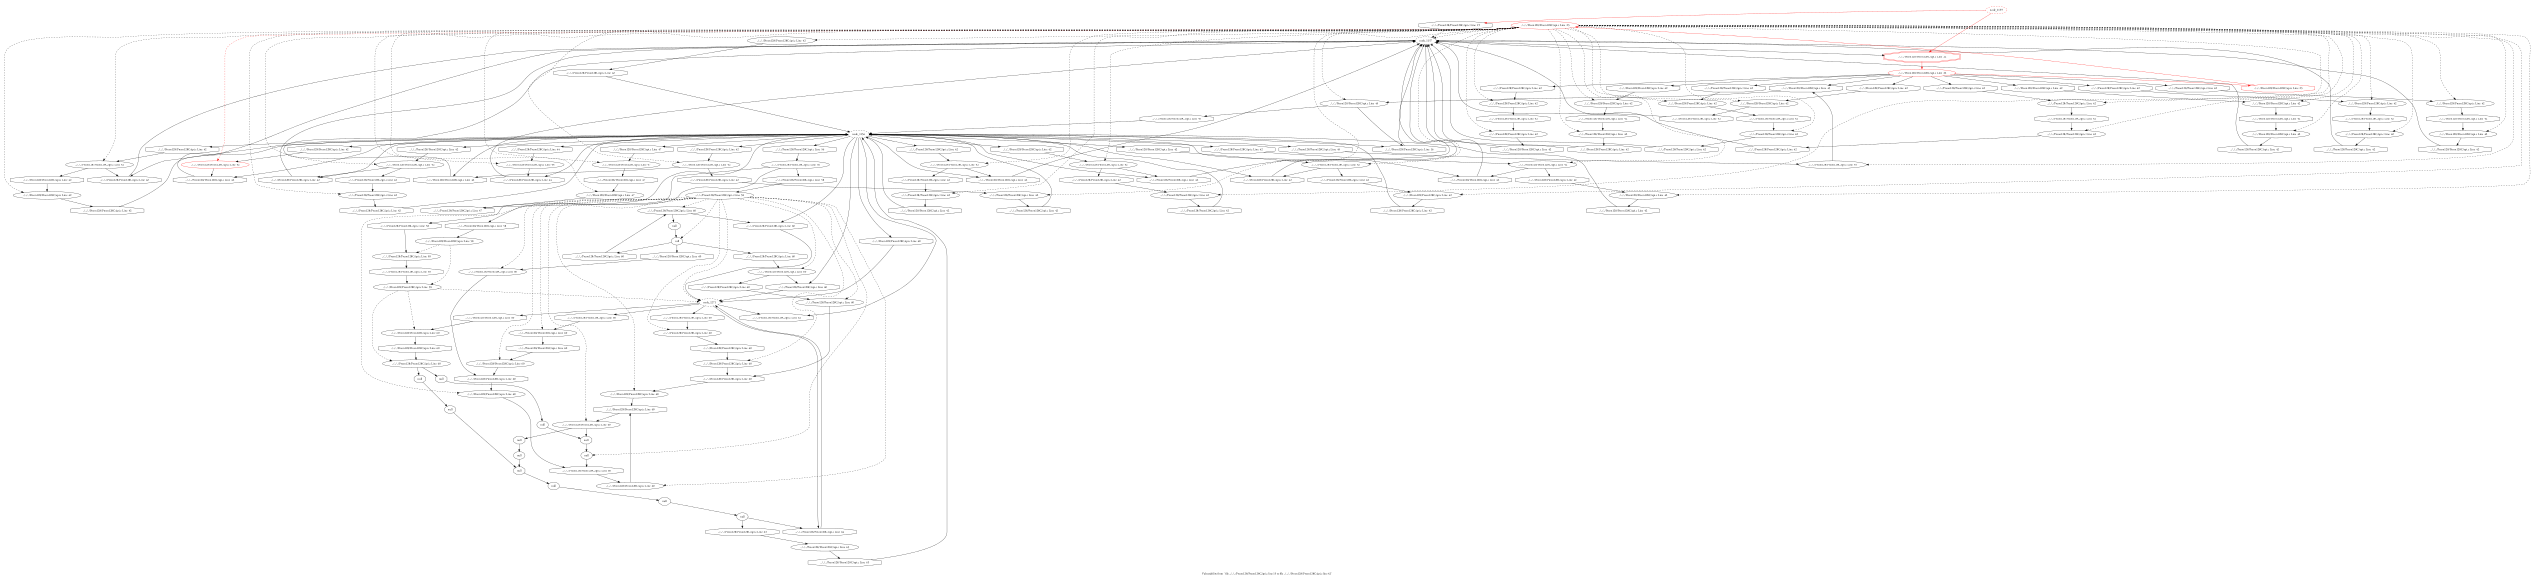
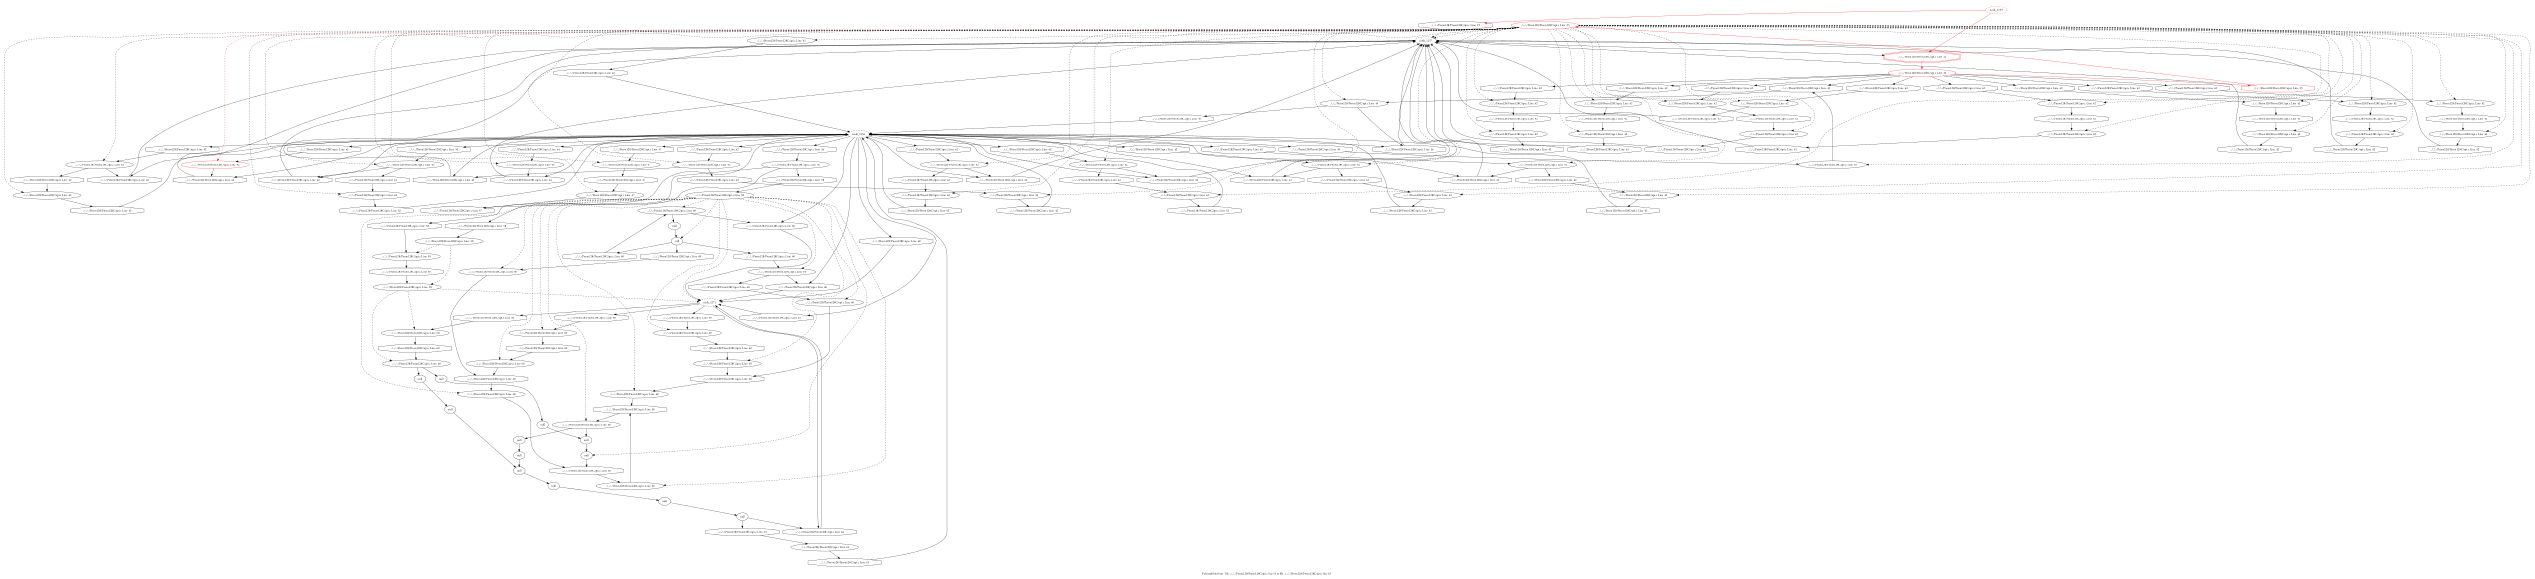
(738, 309) -> (741, 309)
